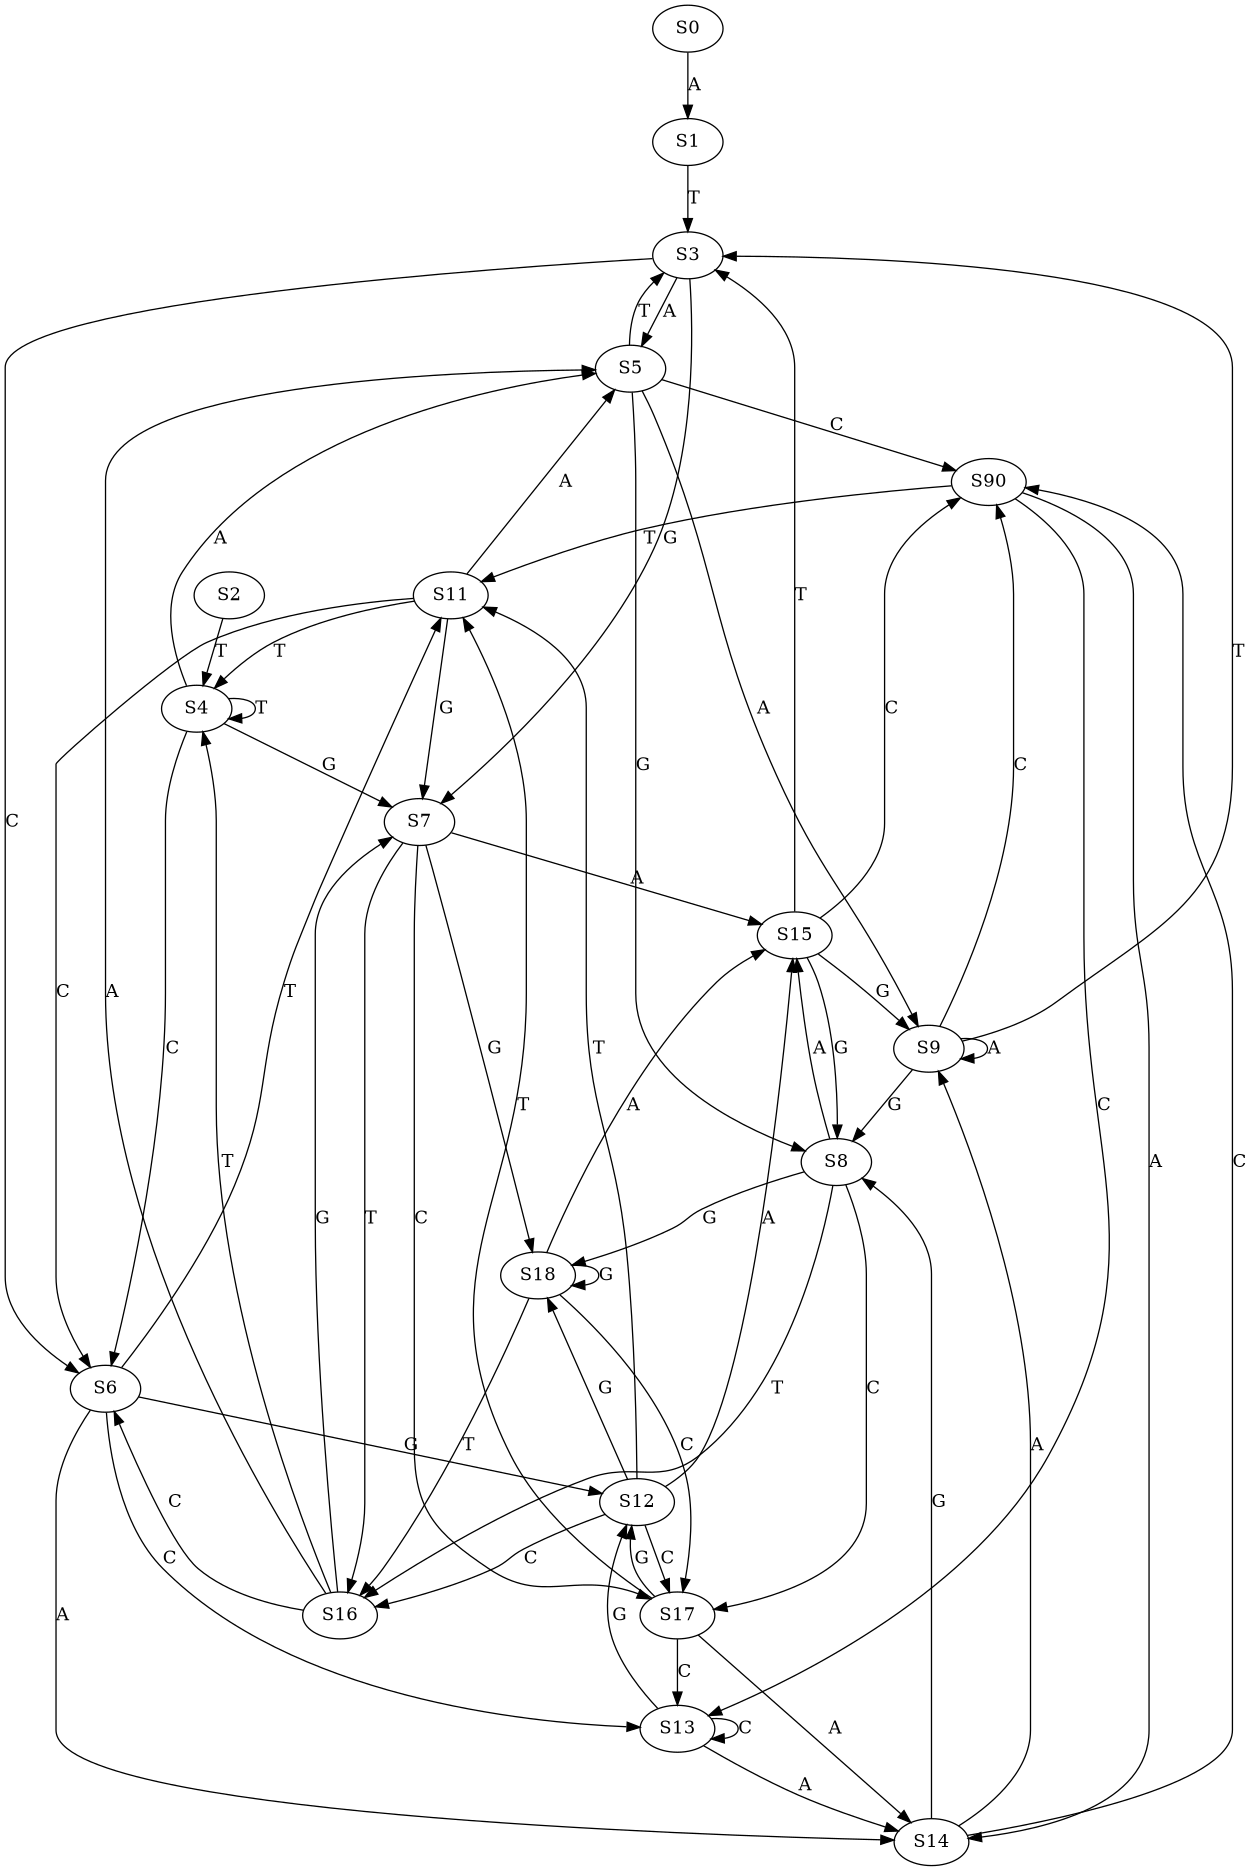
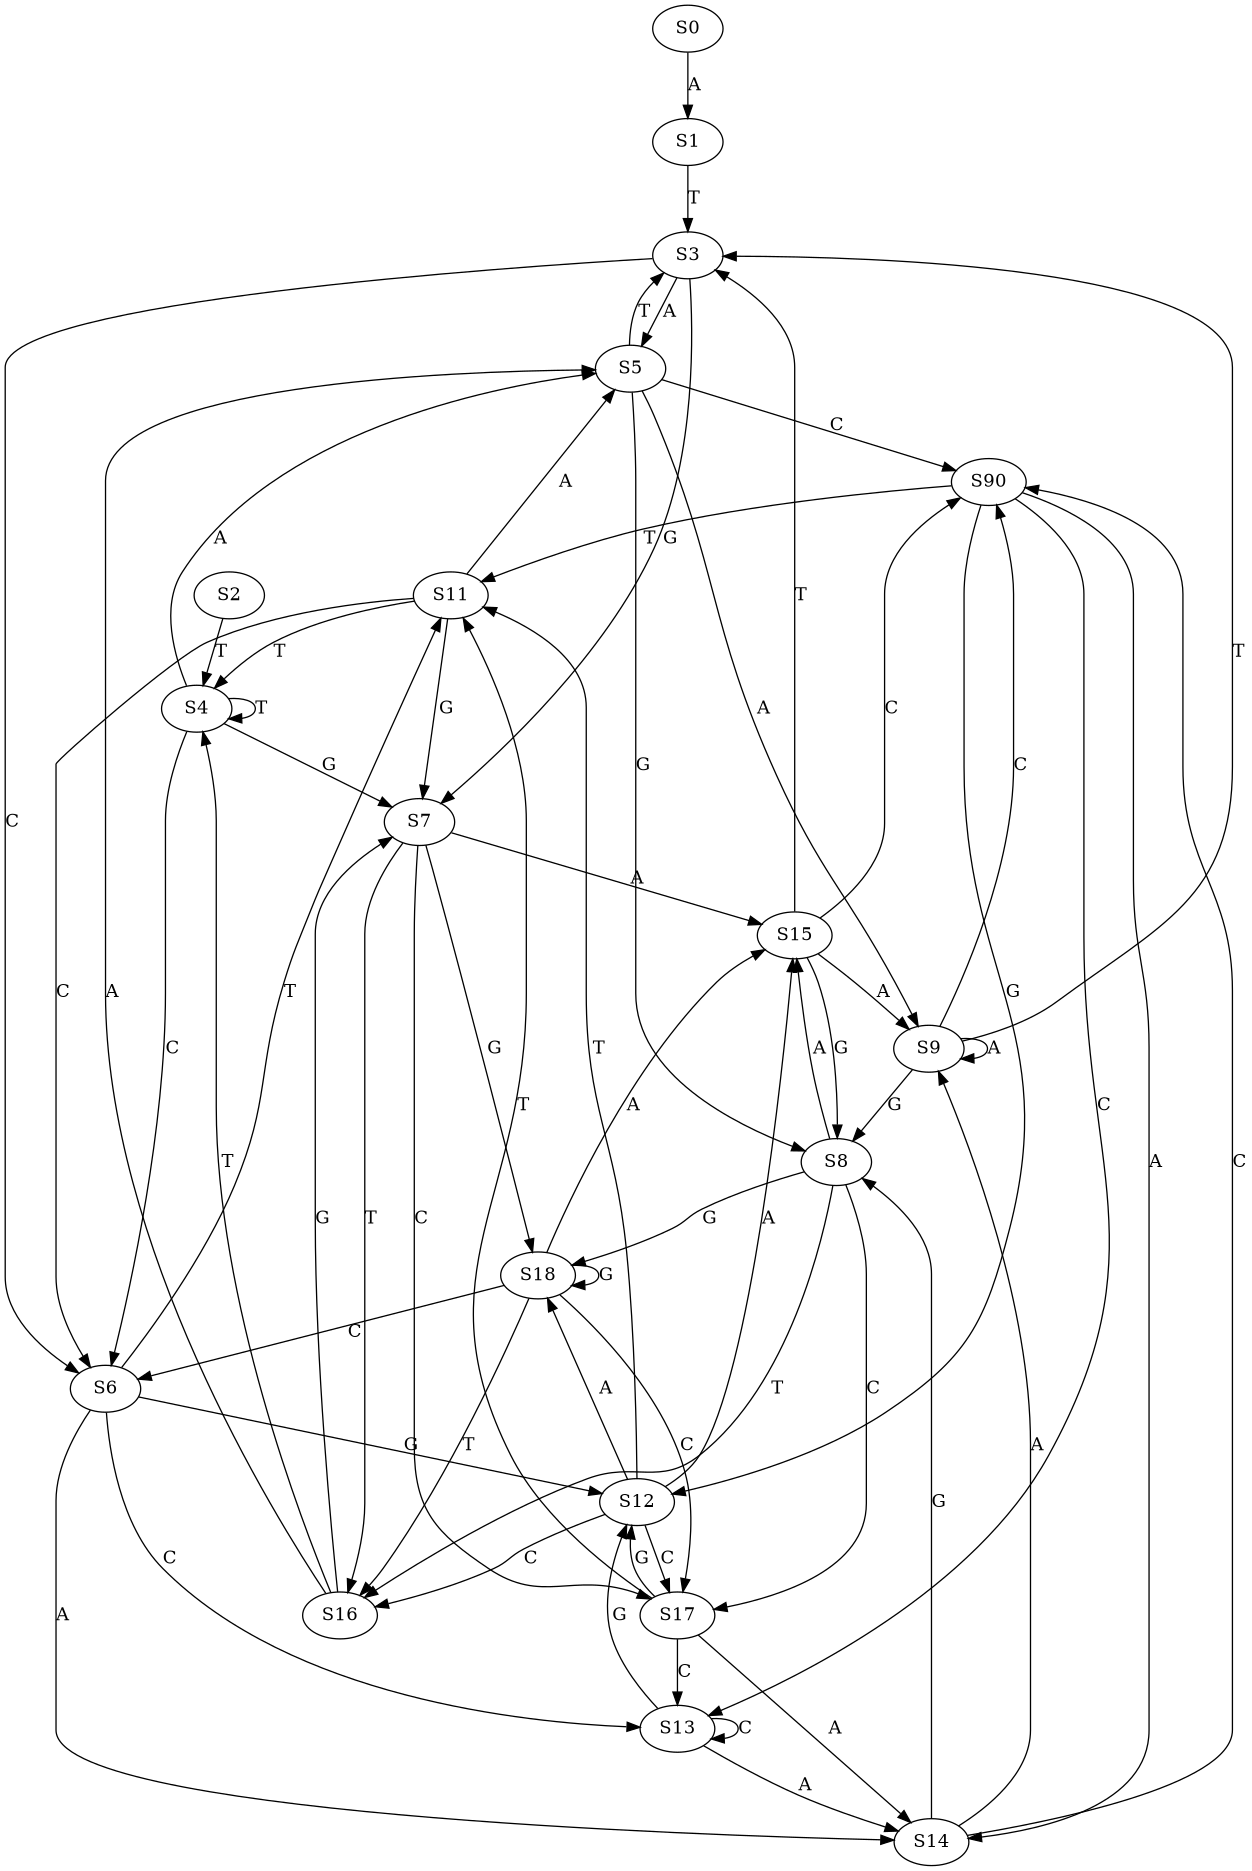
(883, 992) -> (883, 992)
none -> (1022, 1086)
(606, 1389) -> (606, 1389)
(182, 1549) -> (328, 1331)
